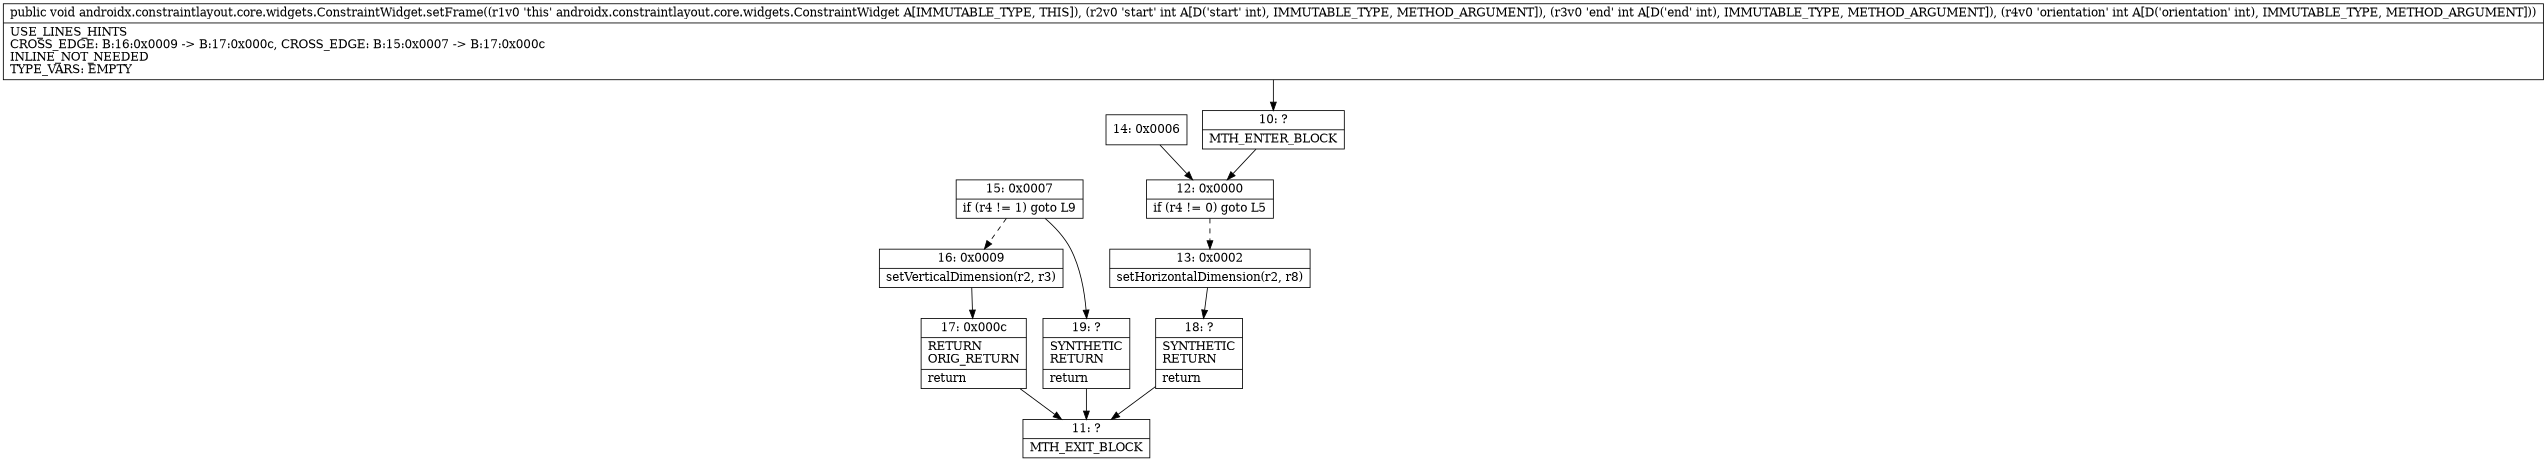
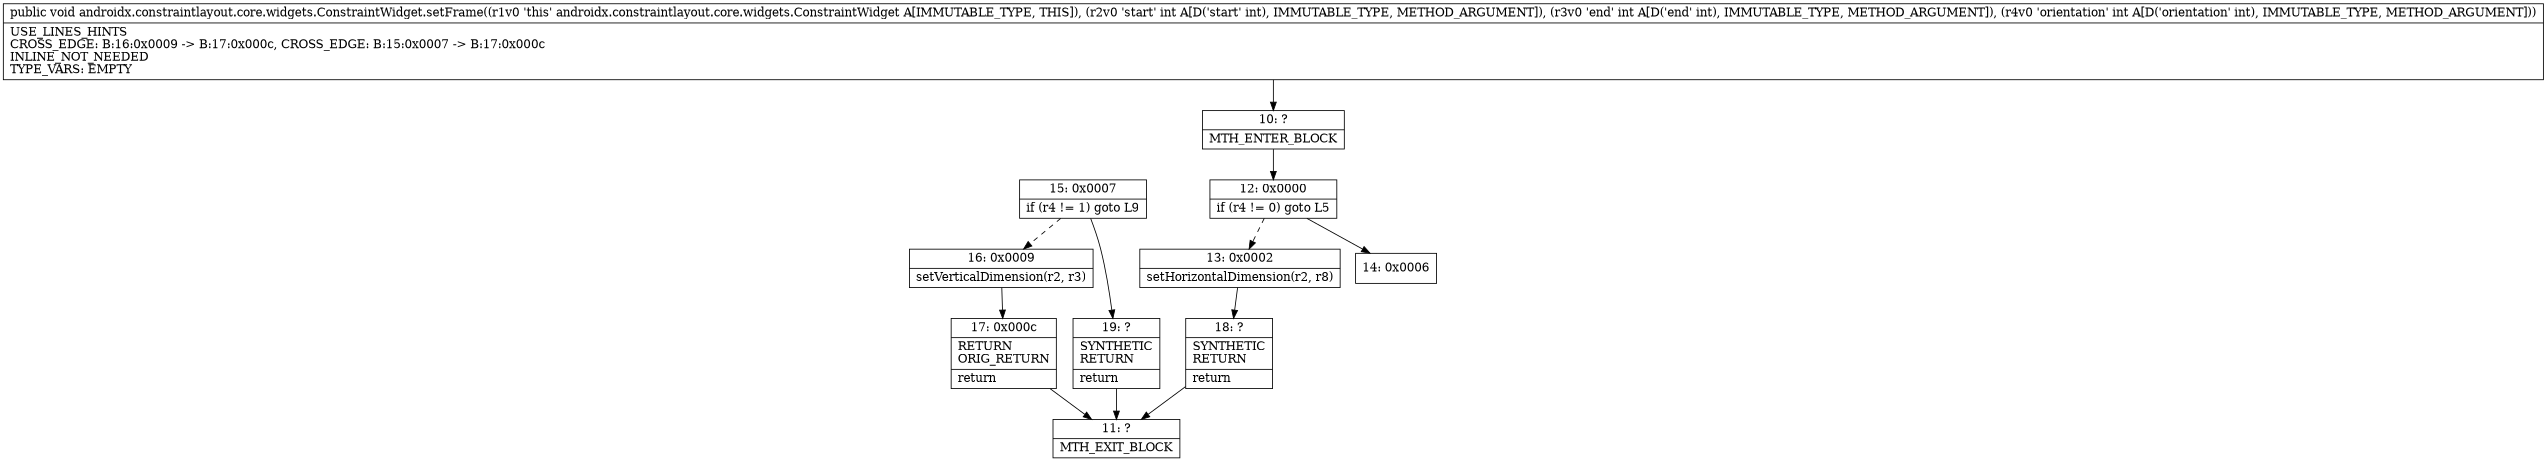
(1173, 159) -> (1335, 234)
